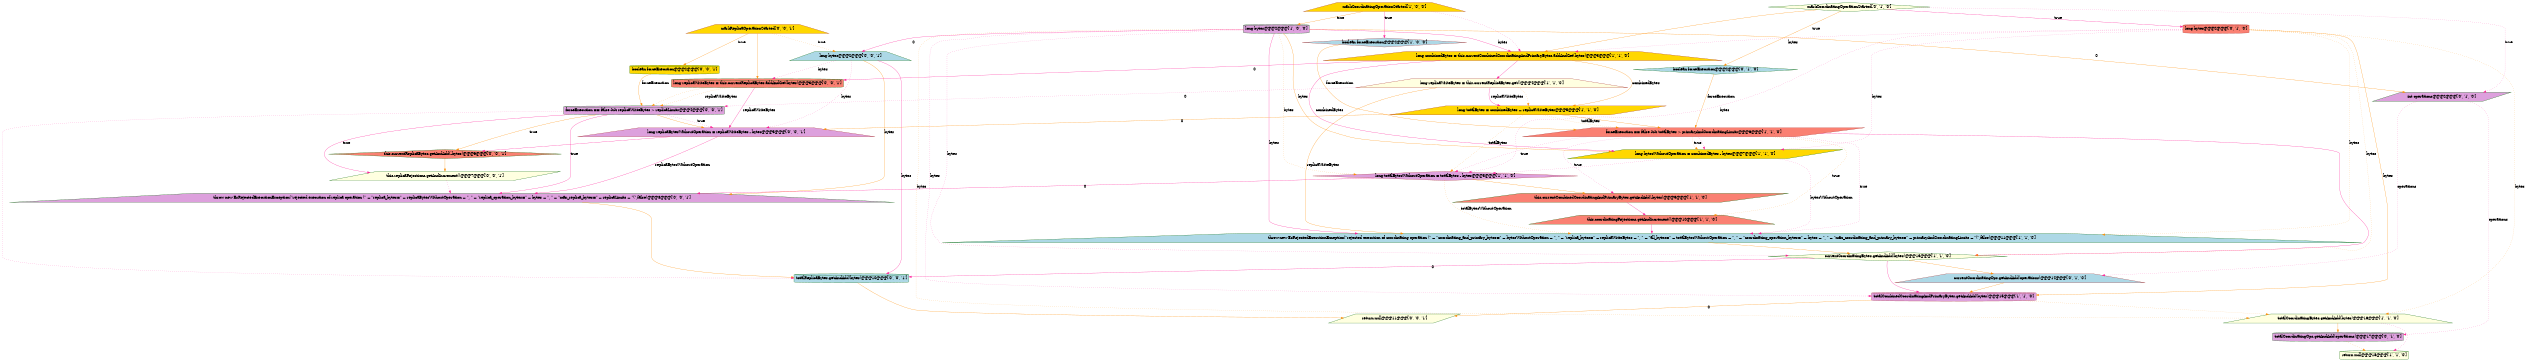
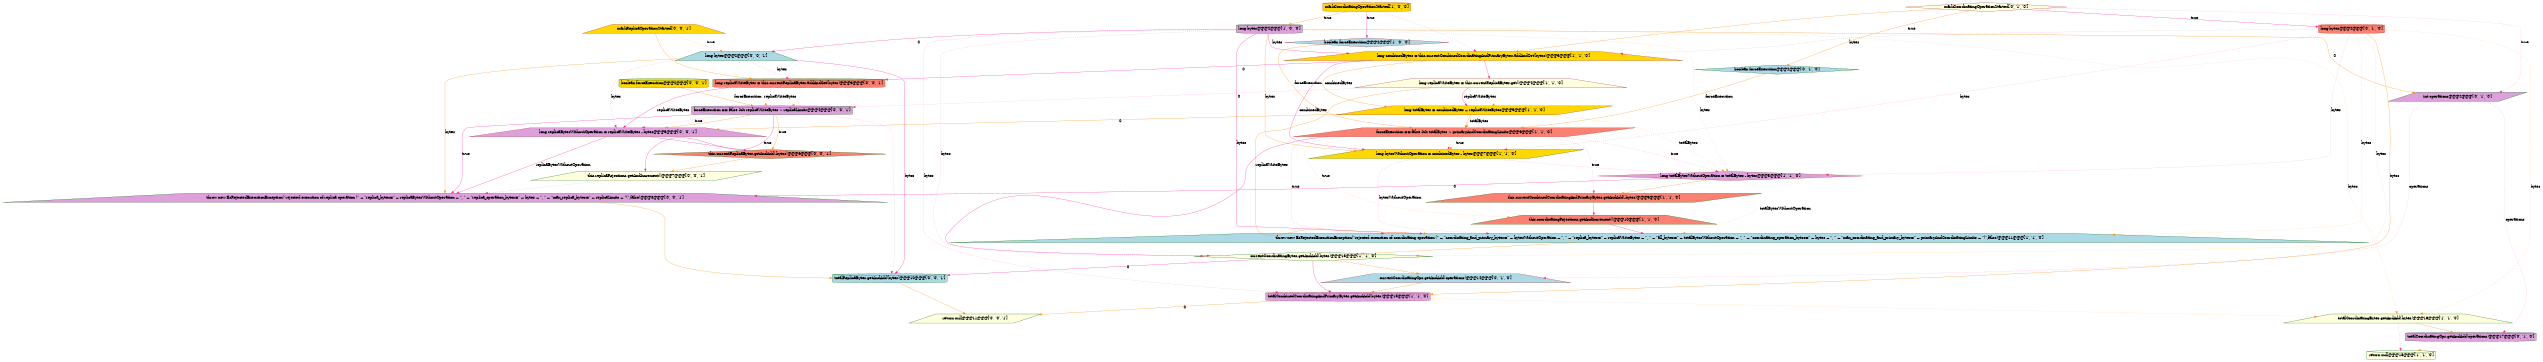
(1384, 7) -> (1367, 7)
(1849, 7) -> (1986, 7)
(717, 49) -> none
